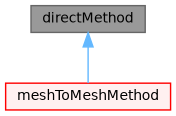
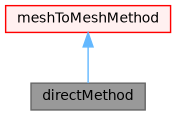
(88, 65) -> (88, 65)
